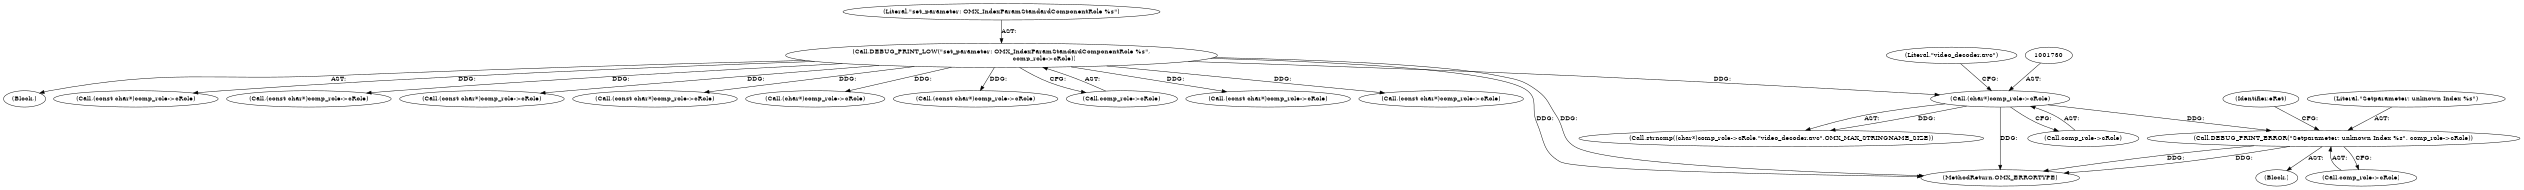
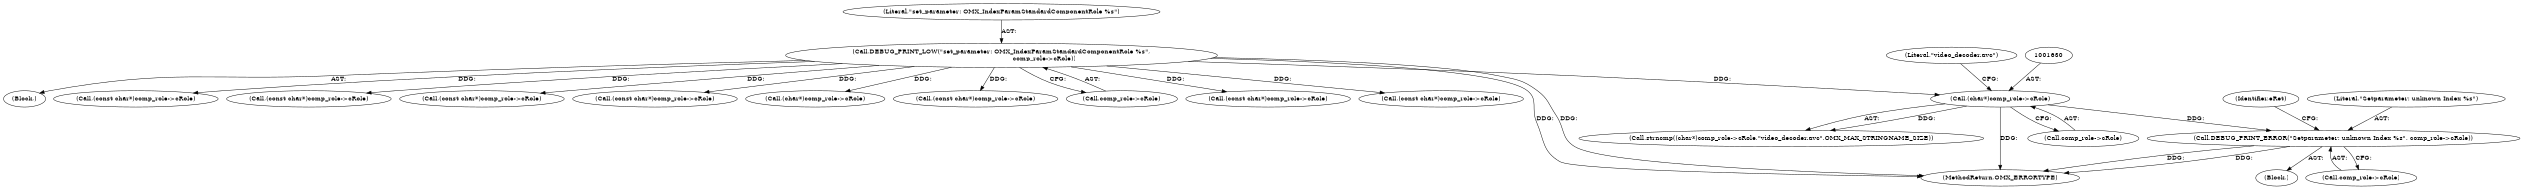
(2049, 55) -> (2049, 55)
